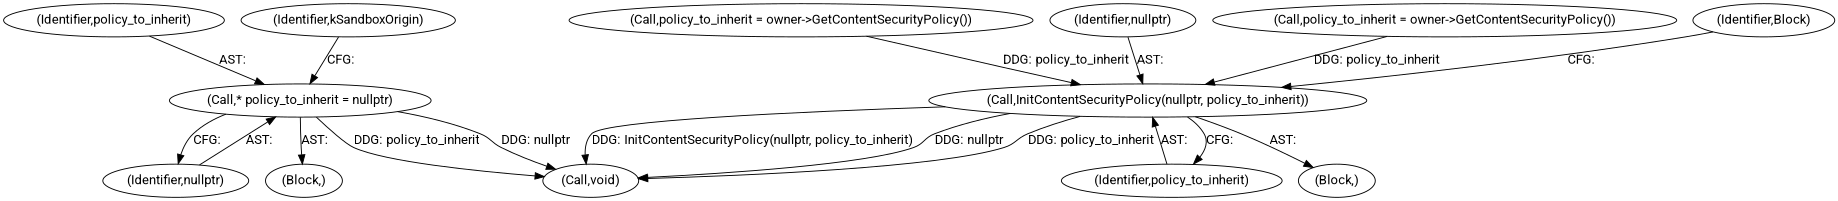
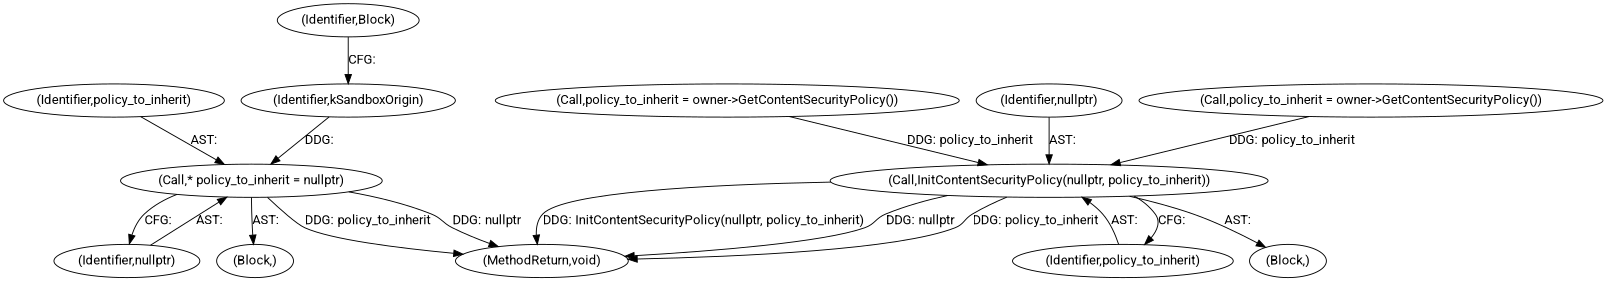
(343, 60) -> (321, 141)
(1502, 63) -> (348, 56)
(591, 181) -> (542, 261)
